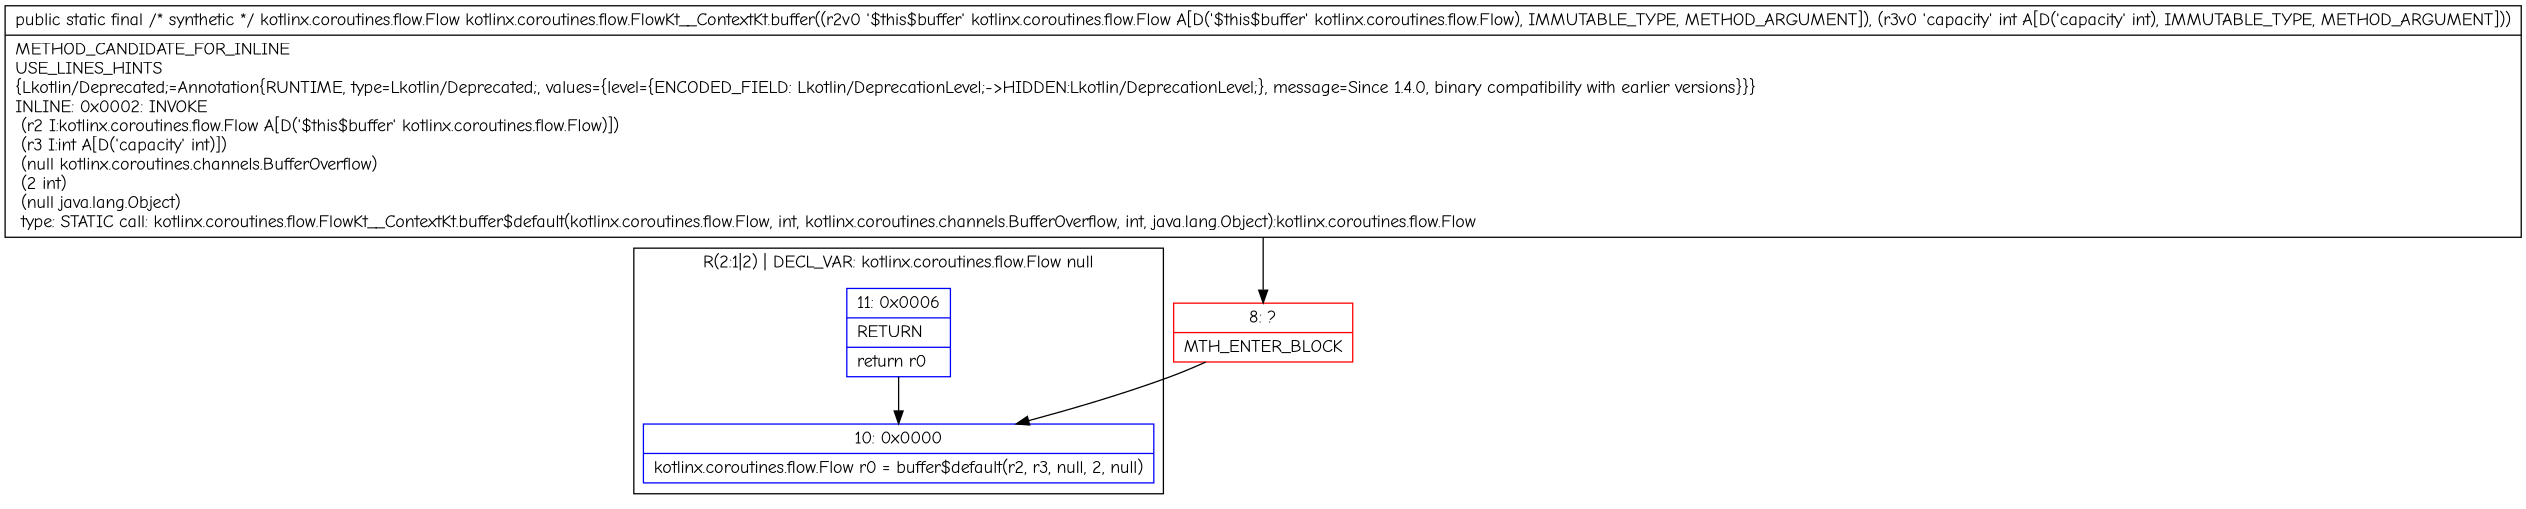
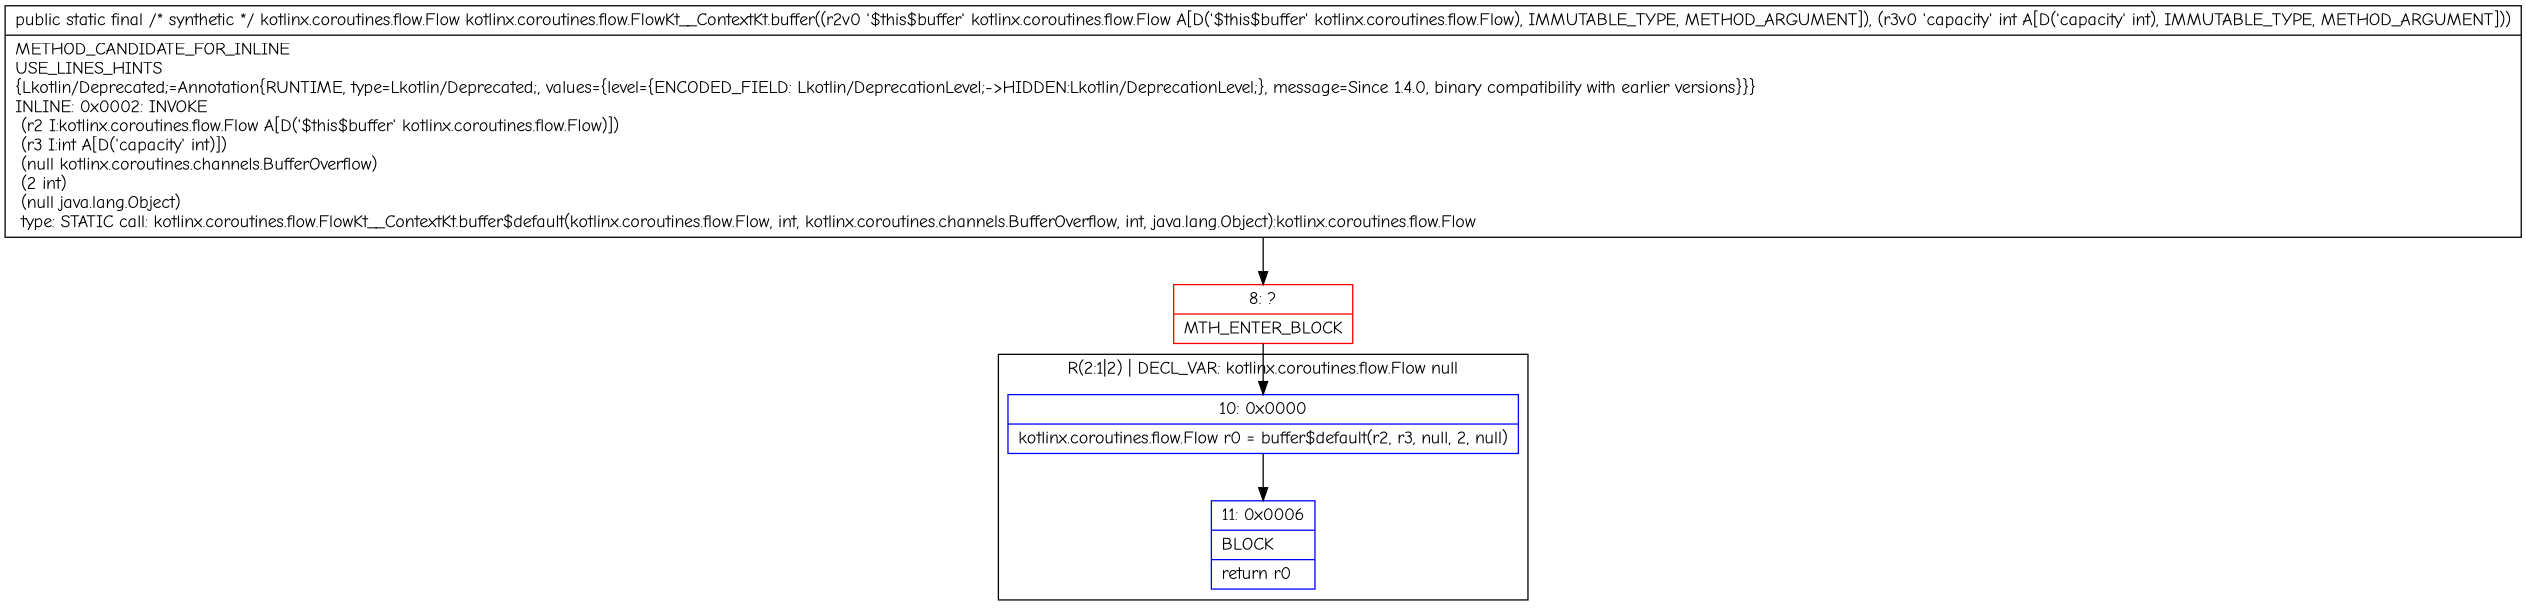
(890, 332) -> (1248, 544)
(899, 394) -> (1263, 471)
